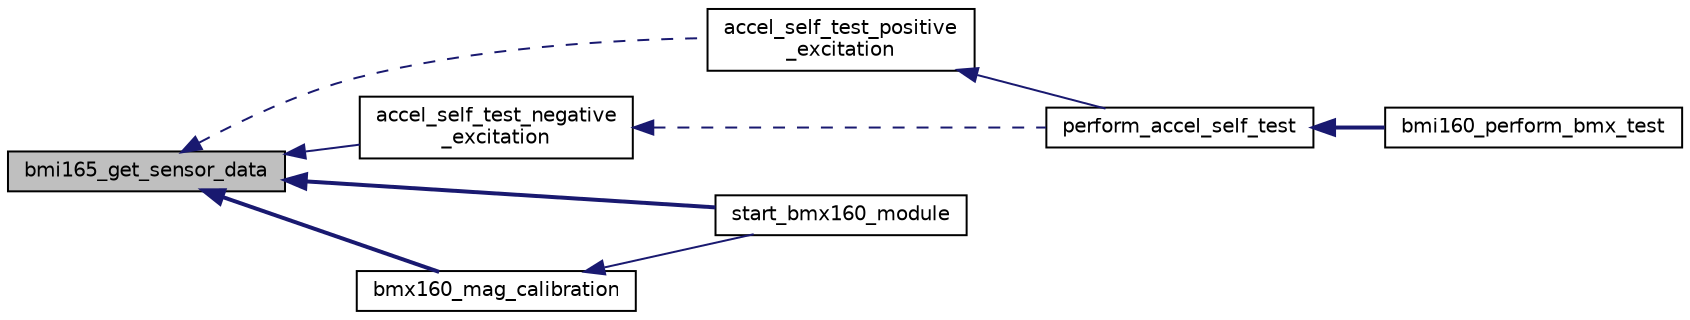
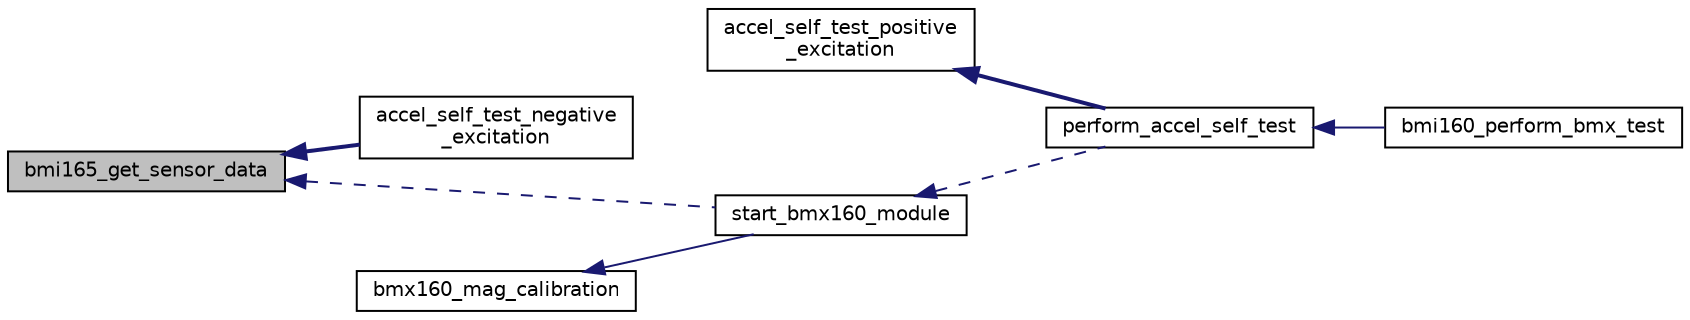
(446, 59) -> none
(1041, 92) -> (1041, 92)
(850, 128) -> (1020, 169)
(1359, 128) -> (1359, 128)
(333, 148) -> (333, 148)
(511, 194) -> (511, 194)
(331, 234) -> none
